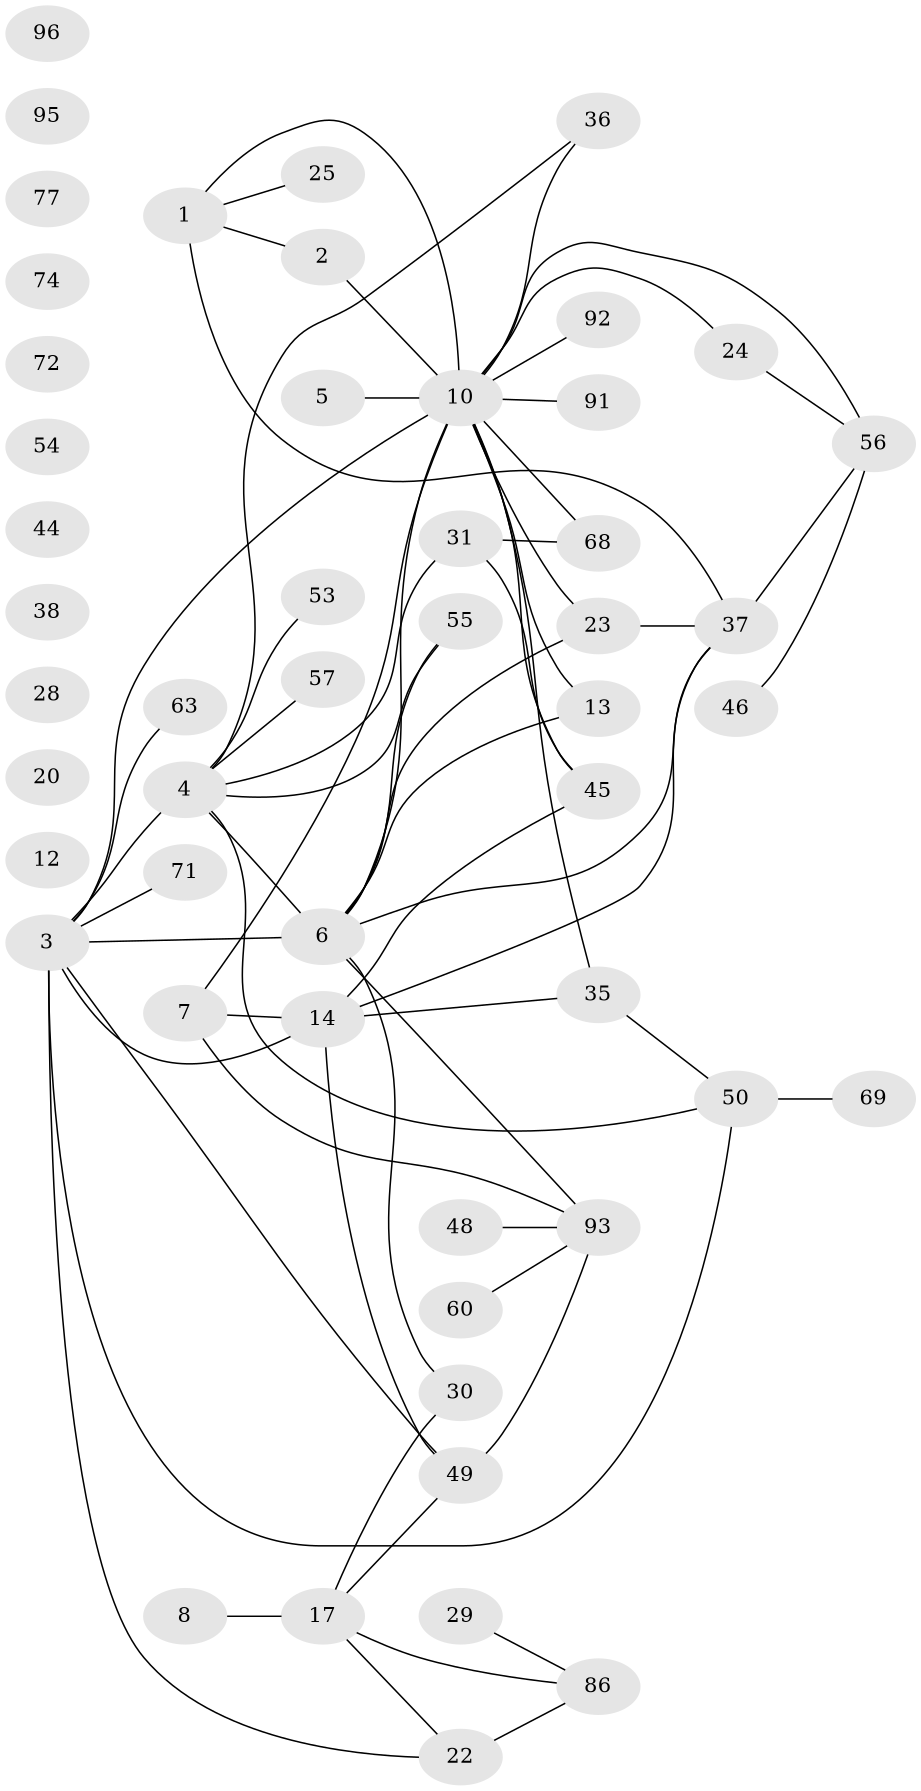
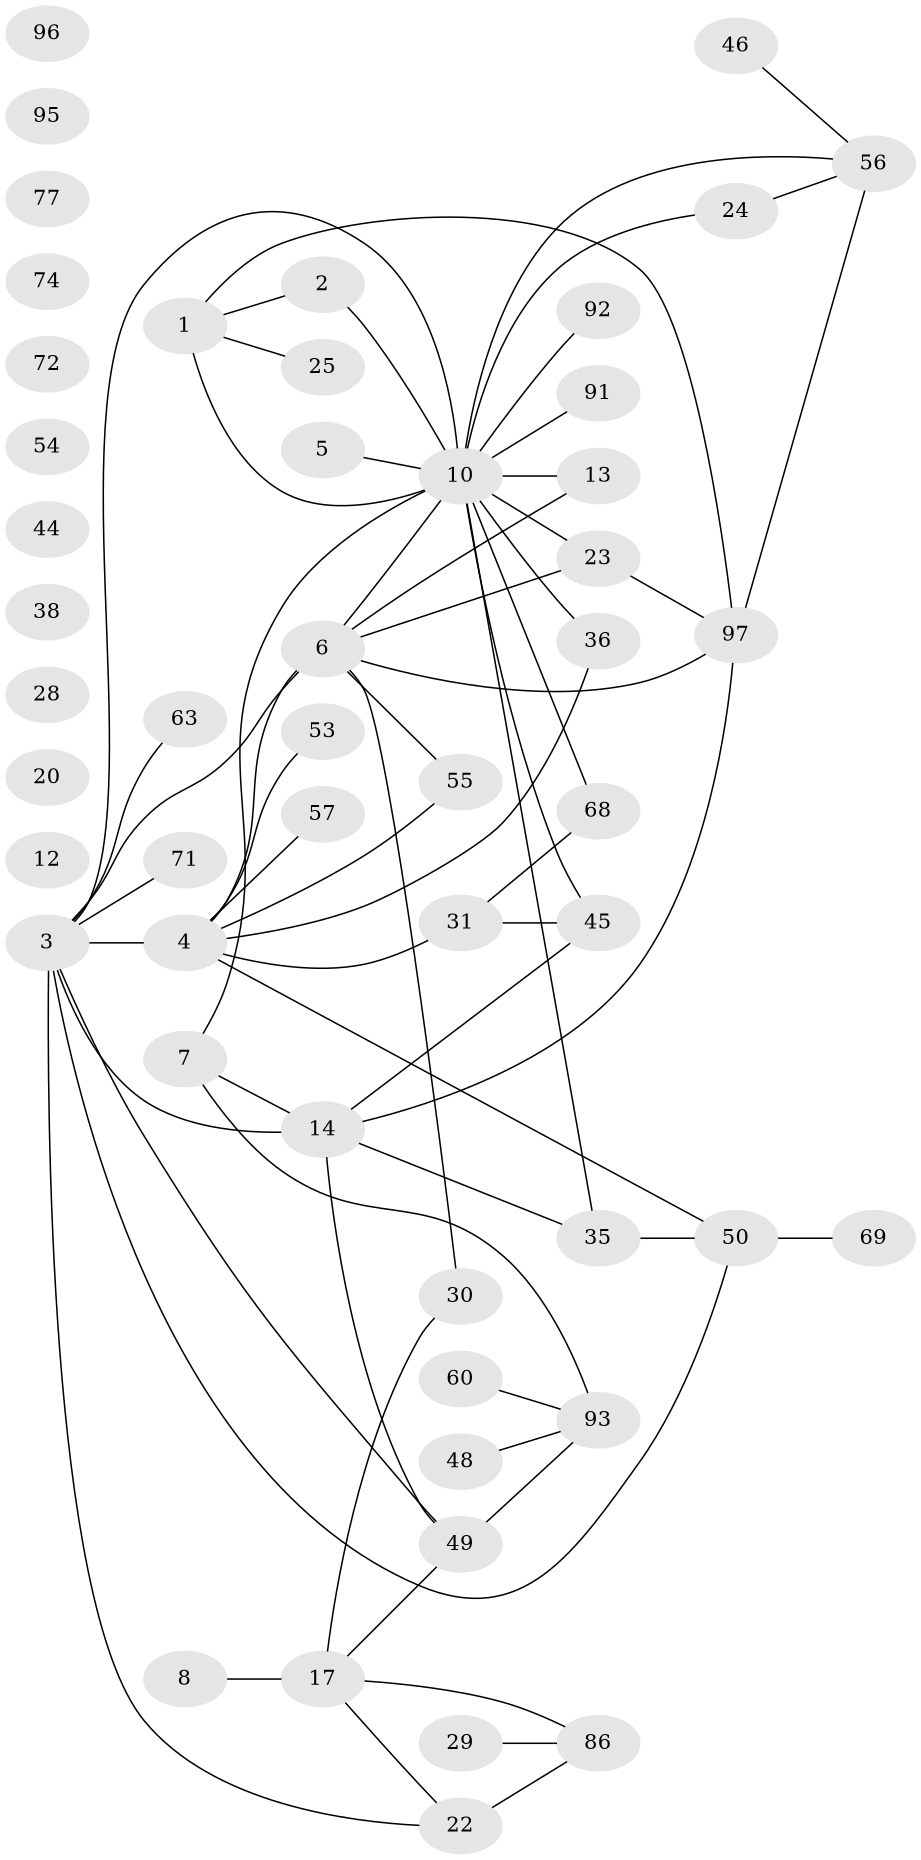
(736, 626) -> (736, 635)
(461, 1081) -> none
